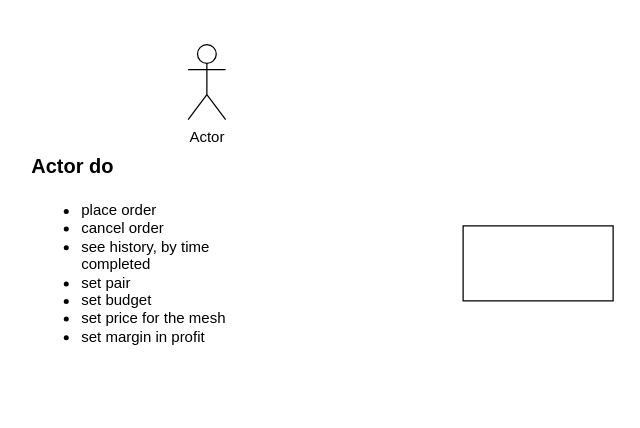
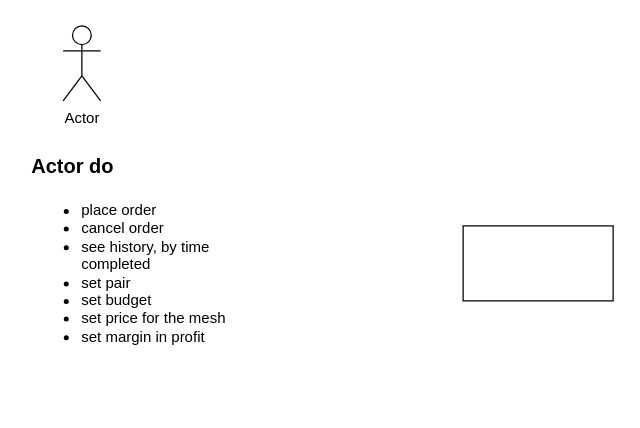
(207, 82) -> (82, 63)
